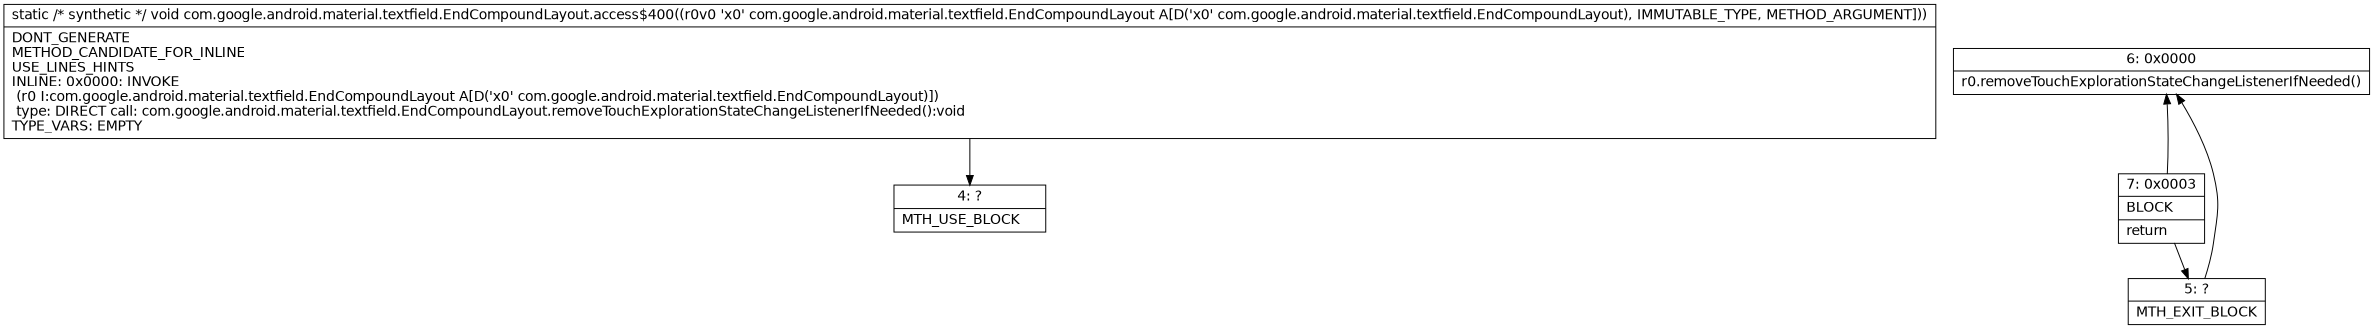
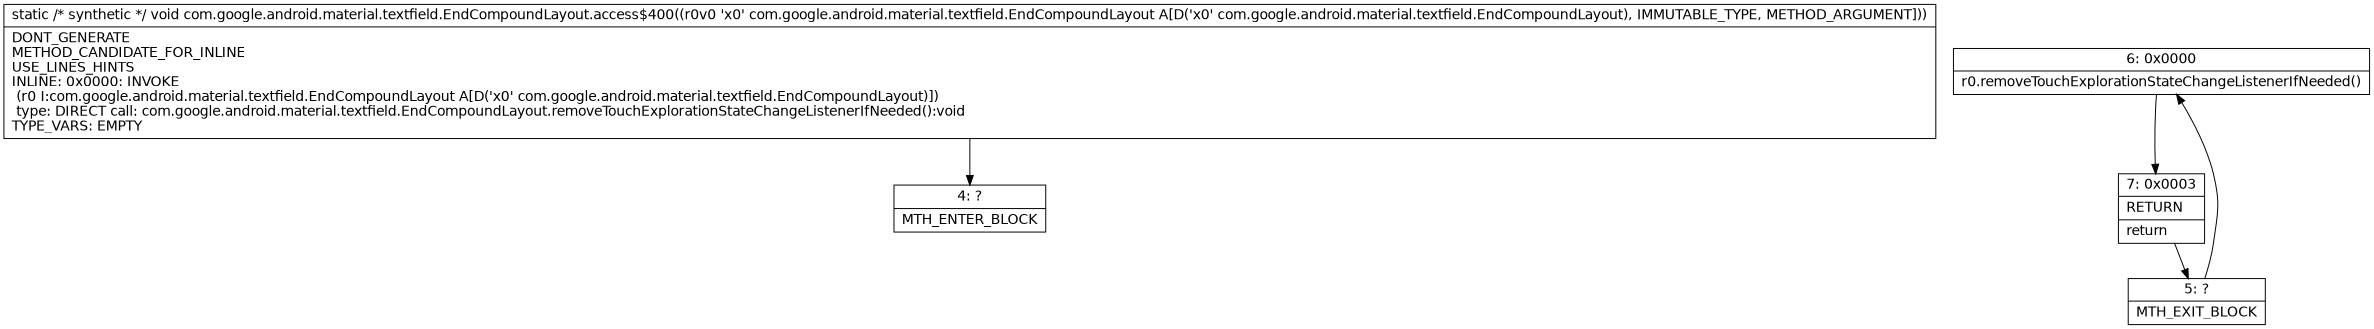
(2168, 139) -> (2155, 129)
(2150, 208) -> (2155, 208)
(961, 220) -> (970, 220)
